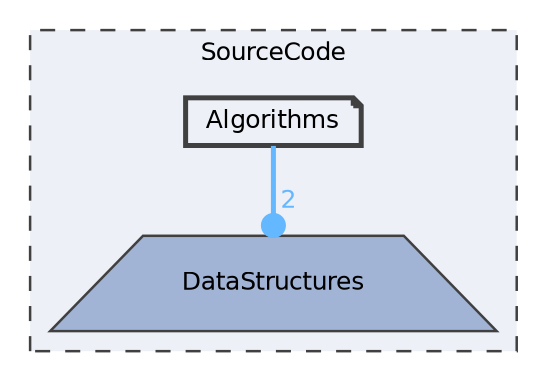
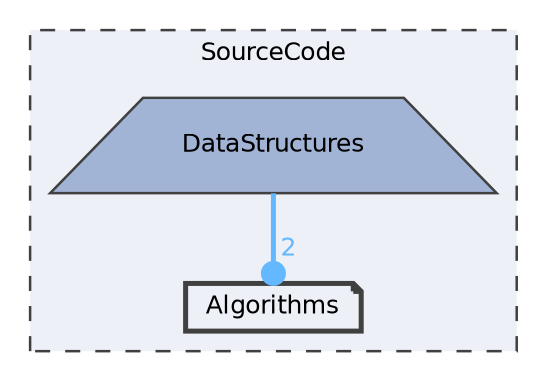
(273, 181) -> (273, 228)
